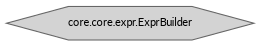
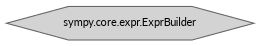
(130, 23) -> (130, 23)
